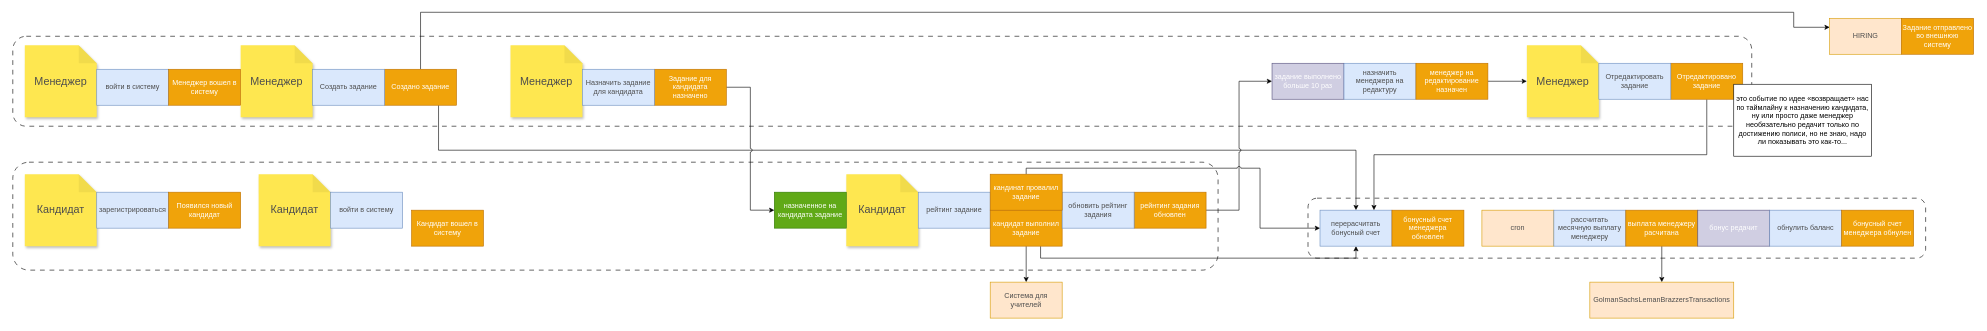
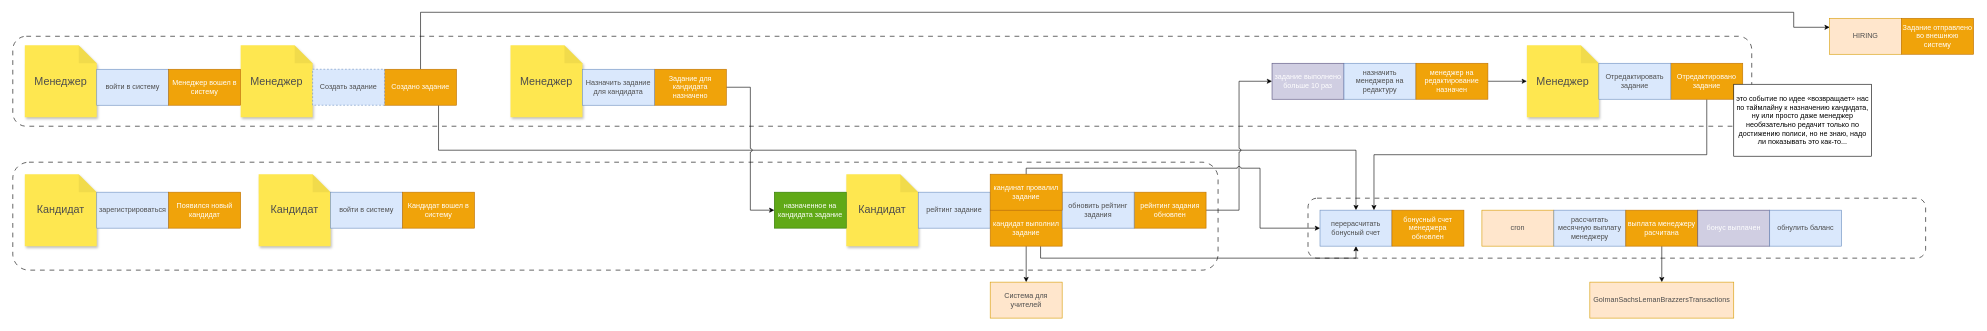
(348, 87) -> (348, 87)
(447, 228) -> (438, 210)
(1734, 228) -> (1734, 228)
(1878, 228) -> none
